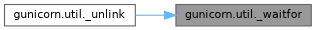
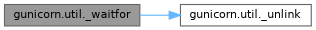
(150, 15) -> (155, 15)
